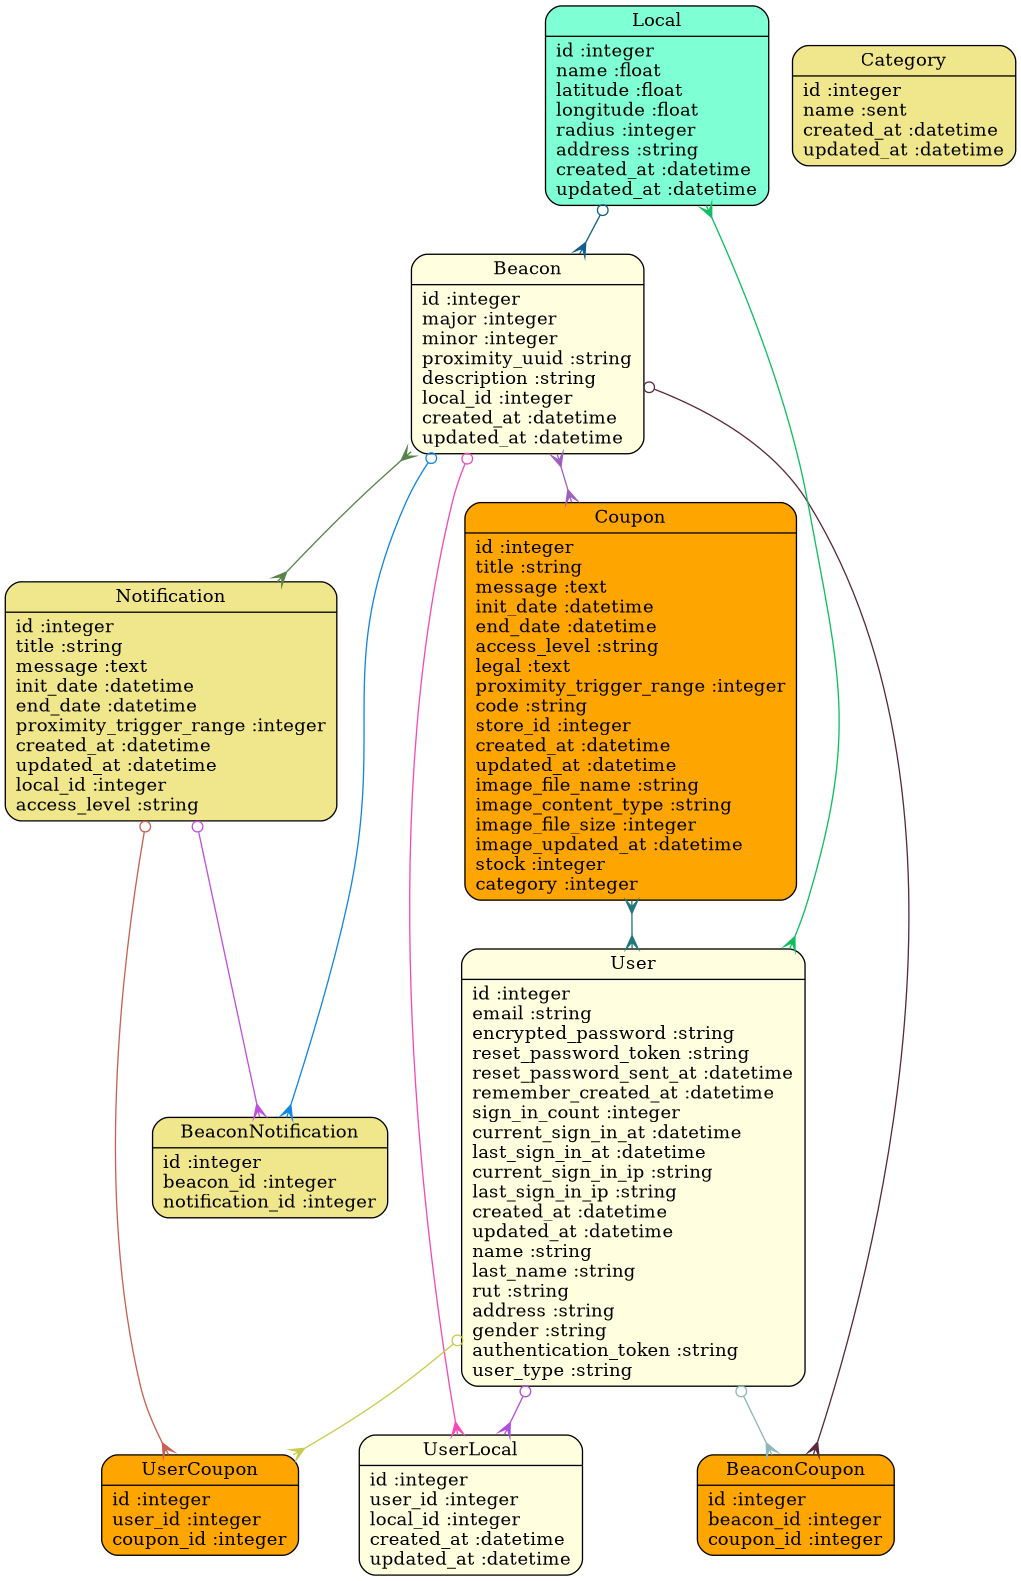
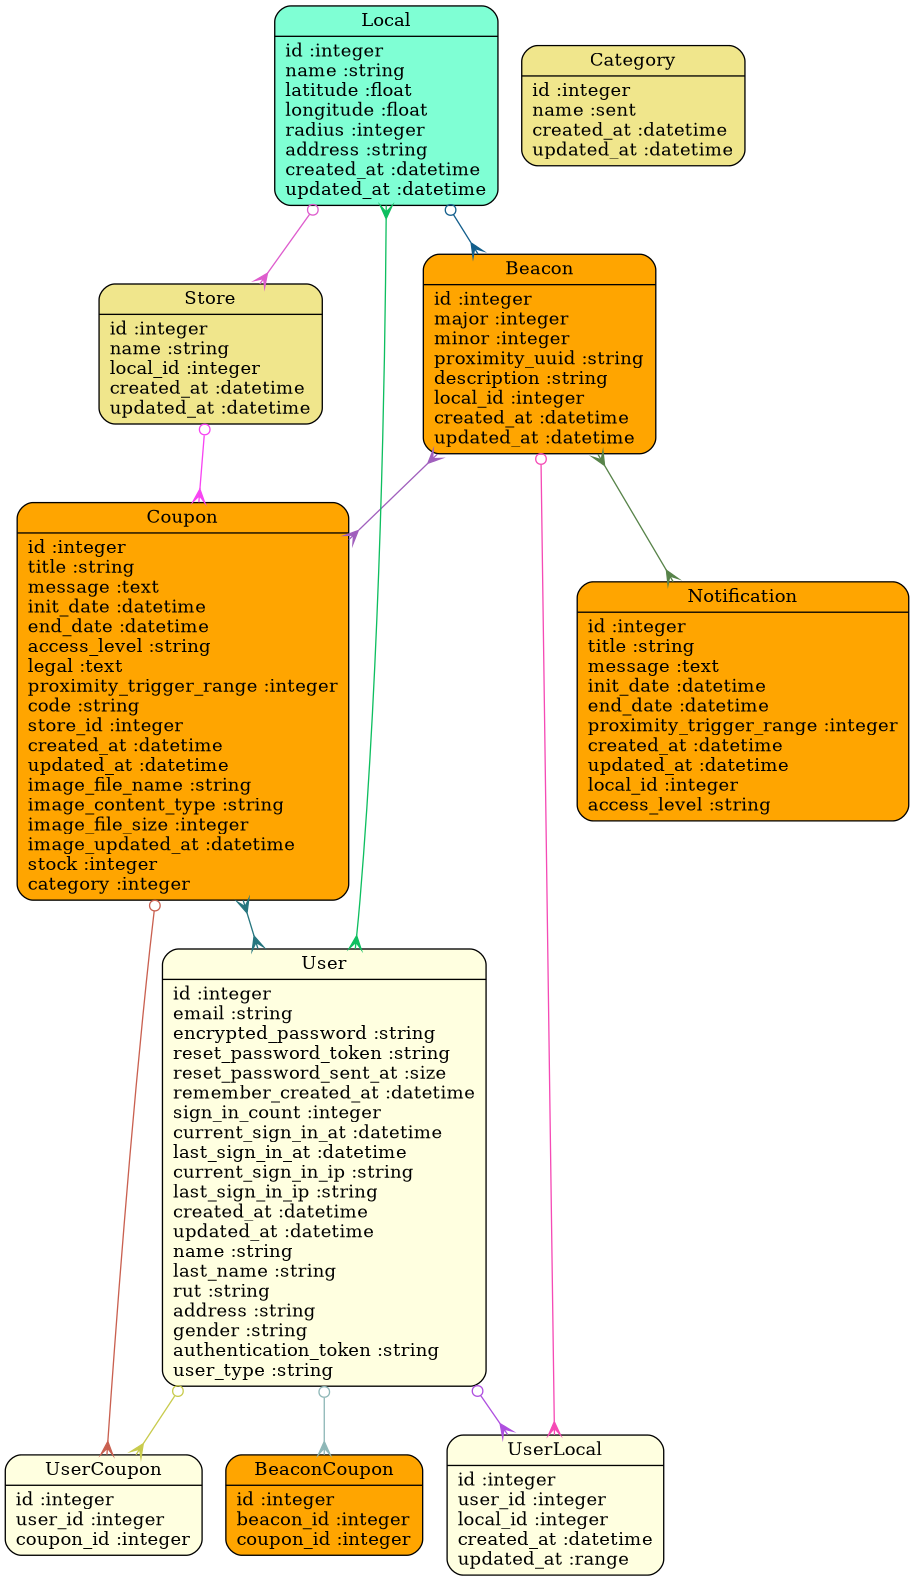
(609, 71) -> (345, 71)
none -> (211, 354)
(528, 354) -> (540, 354)
(171, 701) -> (743, 701)
(907, 872) -> none
(633, 1073) -> (310, 1073)
(116, 1140) -> (128, 1176)
(270, 1168) -> none
(200, 1505) -> (104, 1505)
(471, 1559) -> (544, 1559)
